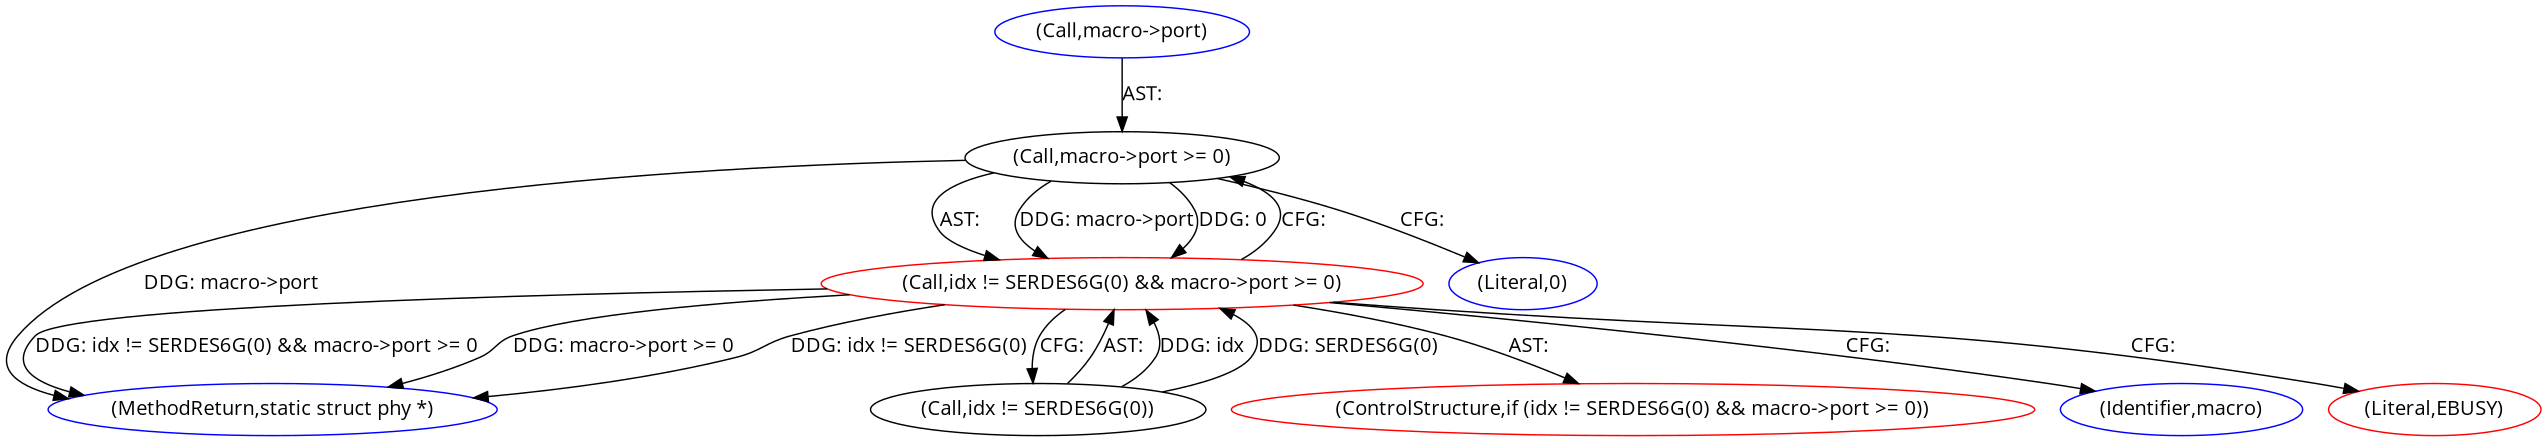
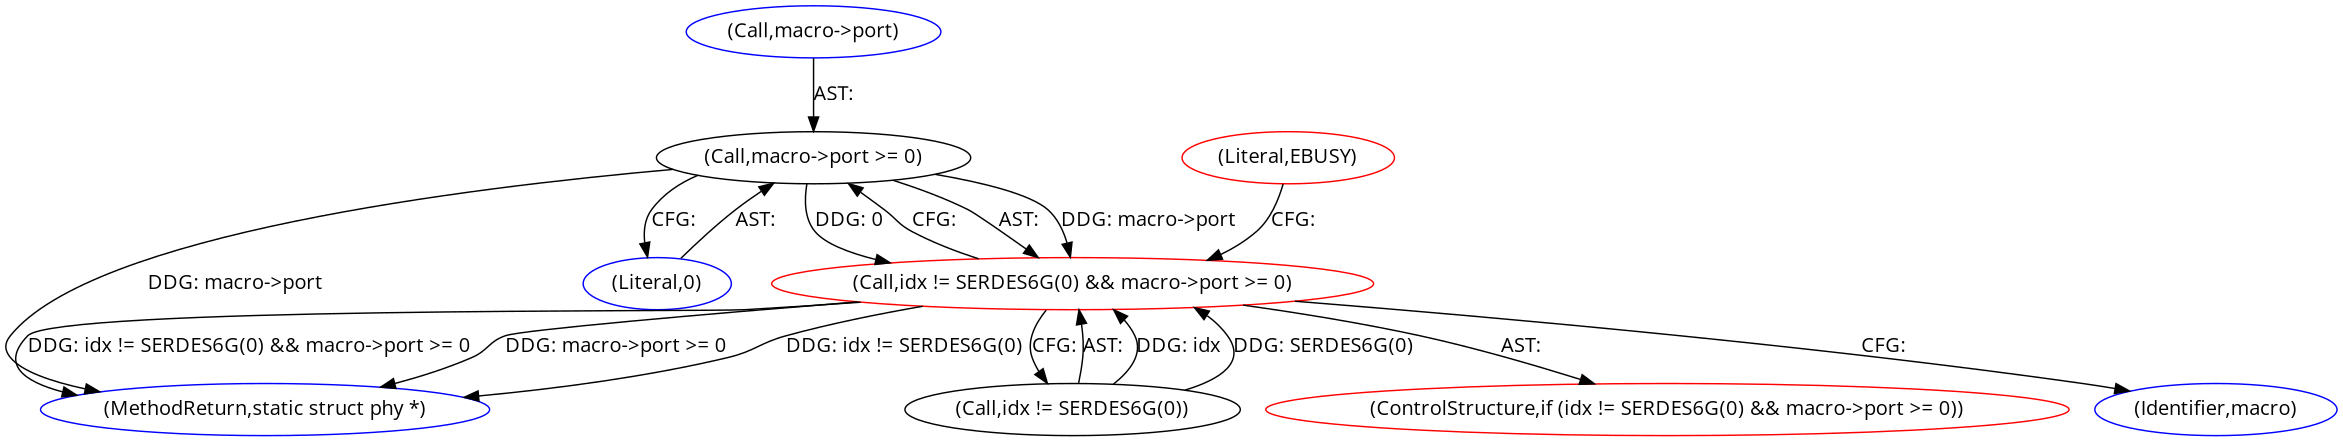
none -> (719, 223)
(1840, 331) -> (1261, 227)
